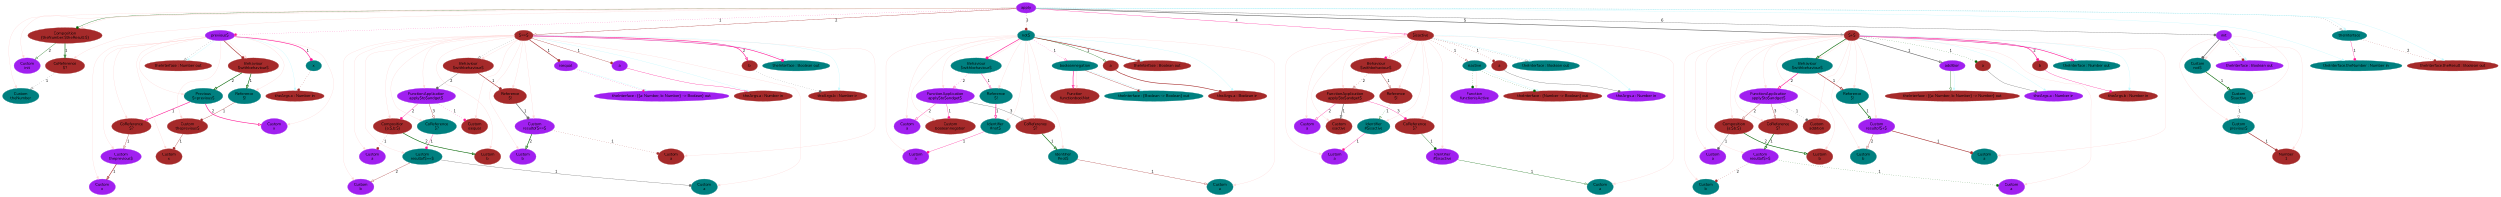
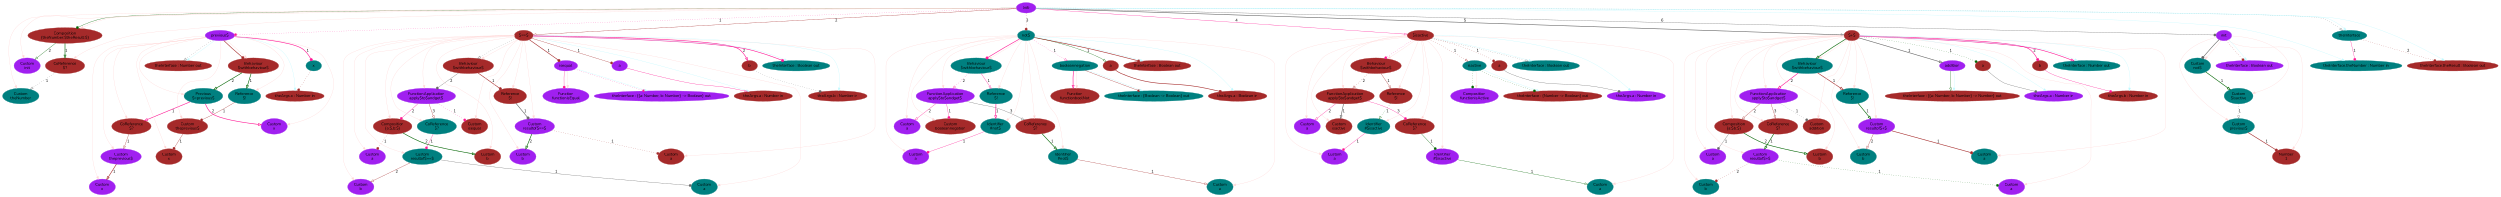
(1026, 8) -> (1026, 8)
none -> (566, 96)
(1474, 96) -> (1474, 96)
